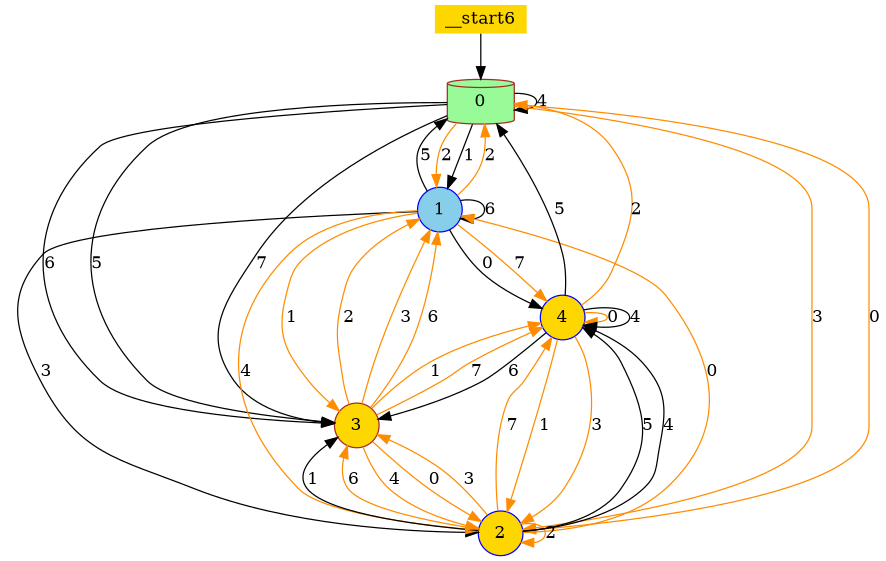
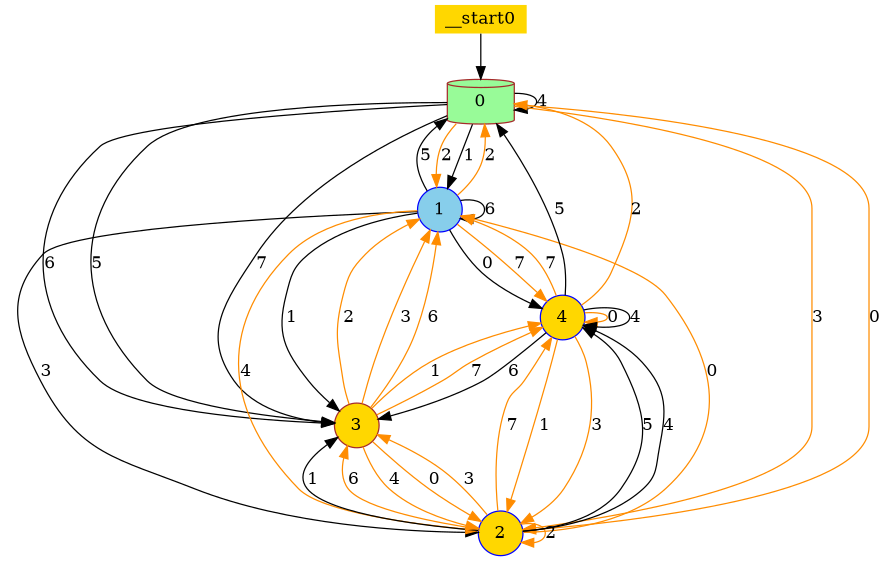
(481, 19) -> (481, 19)
none -> (524, 248)
(292, 275) -> (292, 275)
